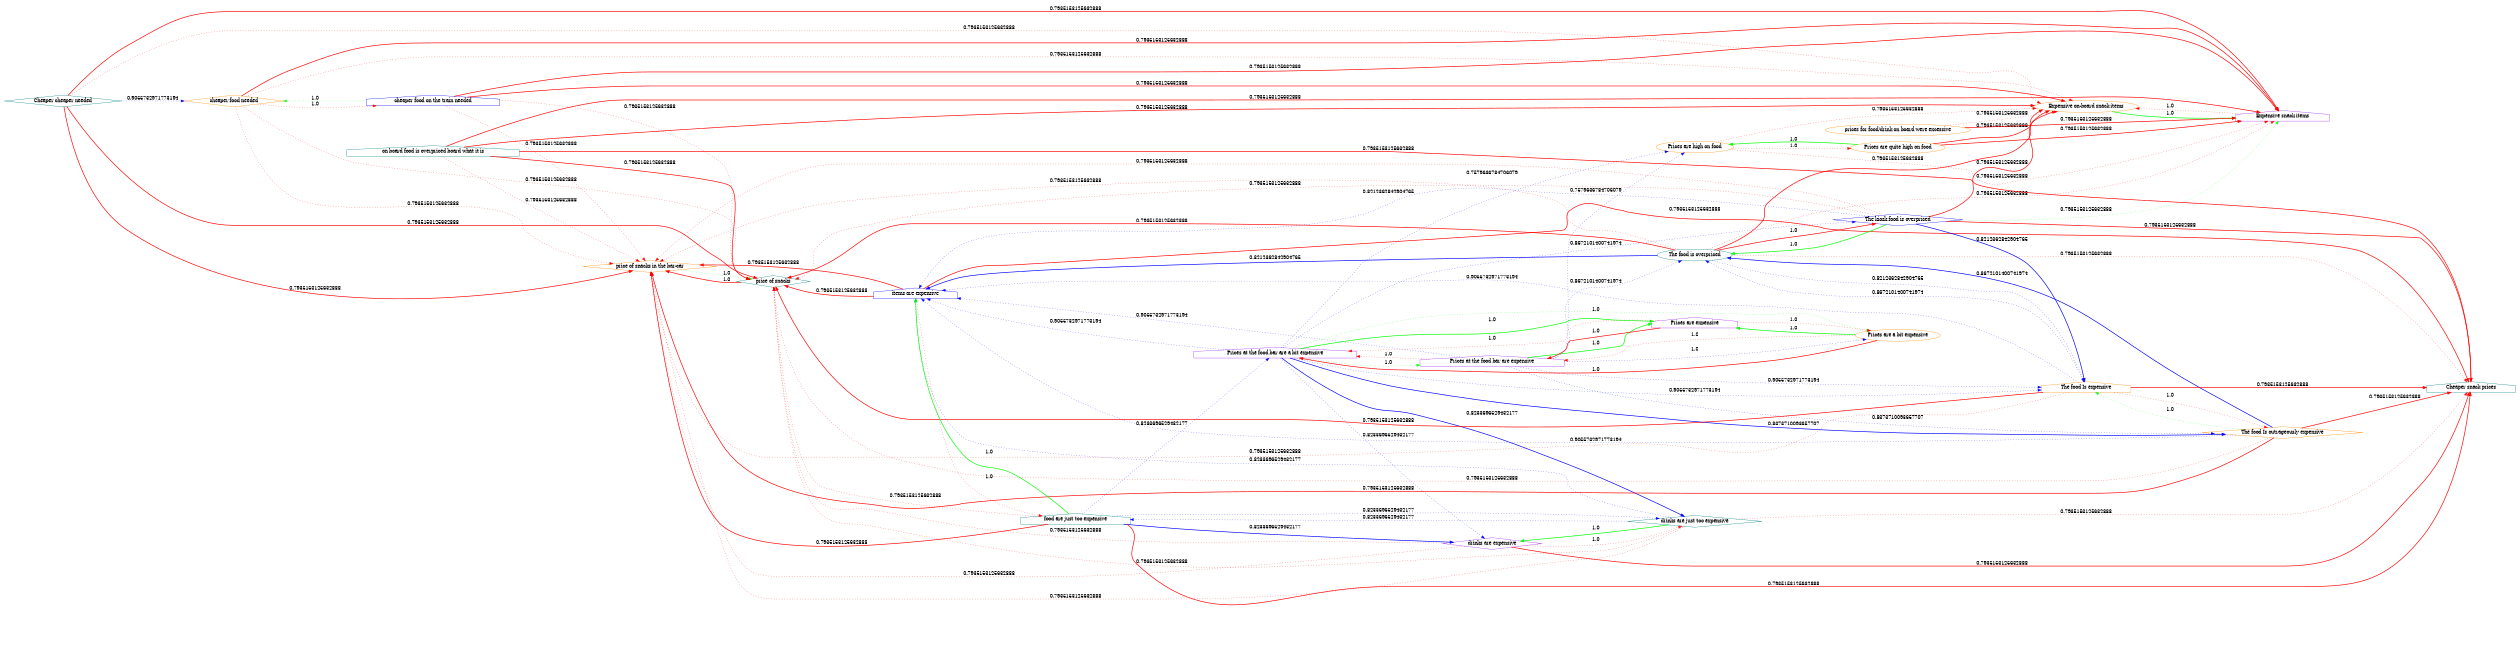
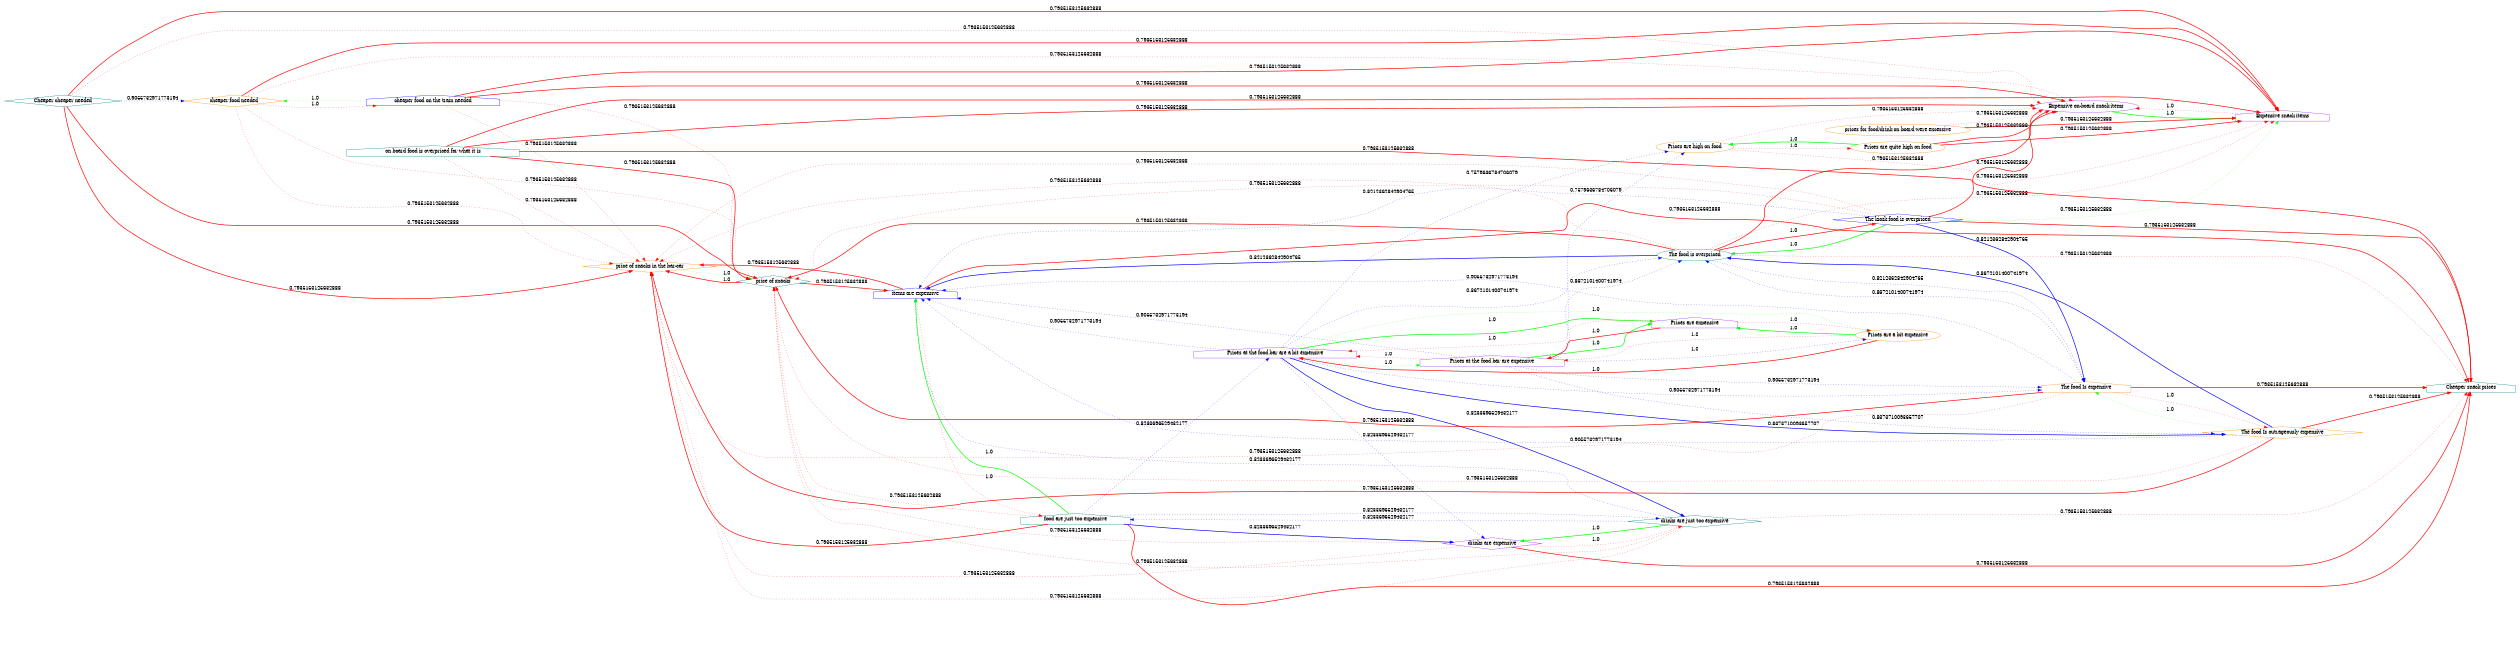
(2086, 107) -> (2086, 107)
(433, 152) -> (433, 152)
(1558, 253) -> (1474, 307)
(830, 295) -> (842, 286)
